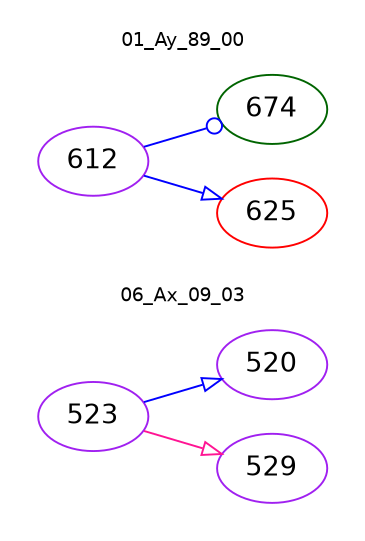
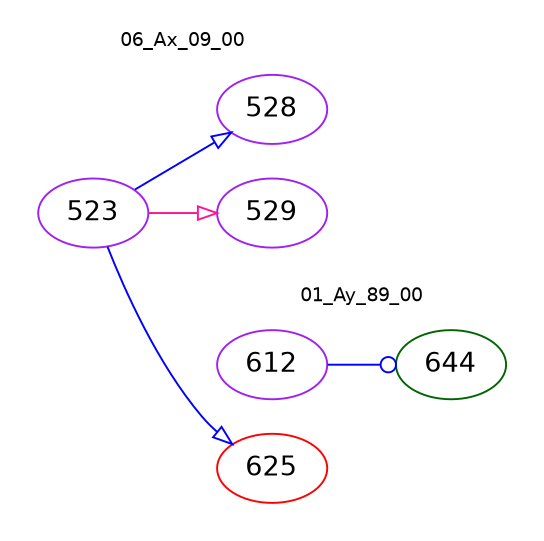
(272, 109) -> (451, 365)
(173, 184) -> (154, 345)
(183, 297) -> (183, 41)
(272, 365) -> (272, 109)
